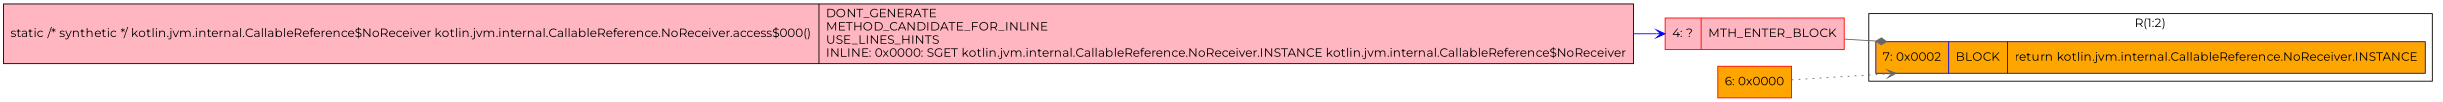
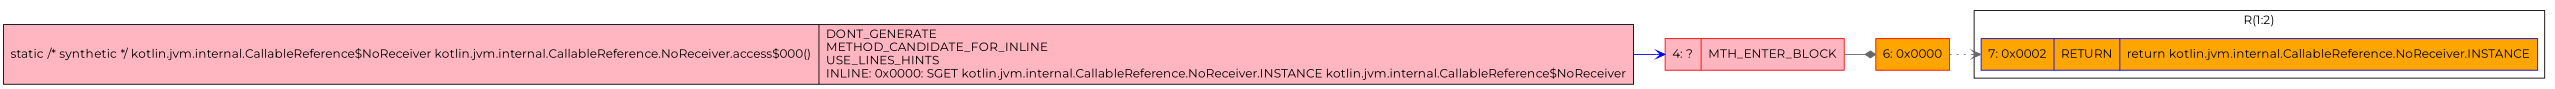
(1860, 40) -> (1855, 54)
(1978, 57) -> (2087, 54)
